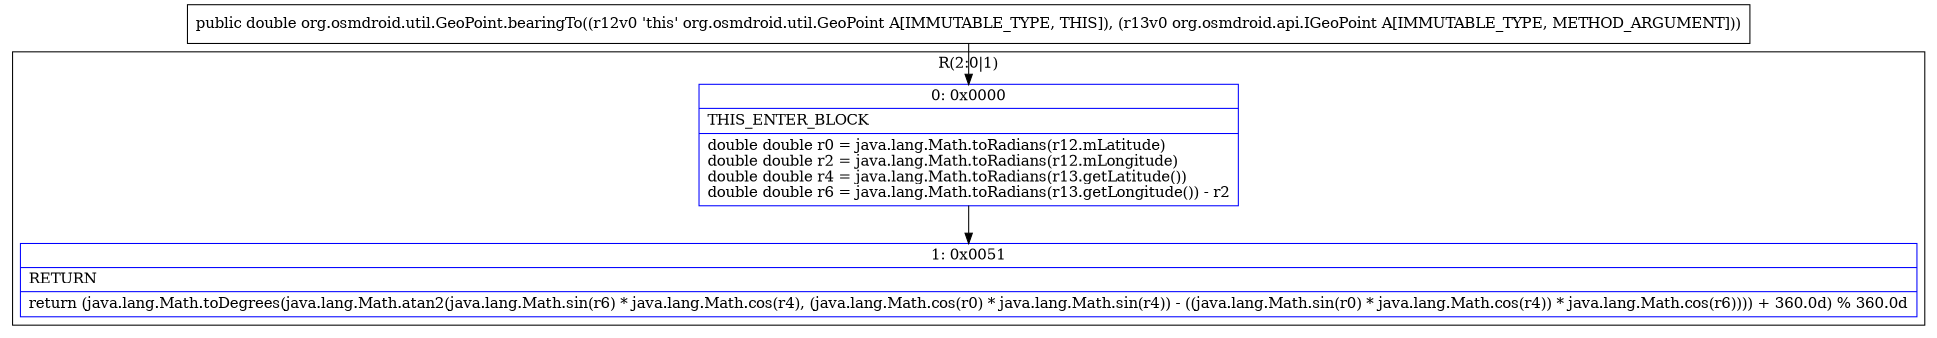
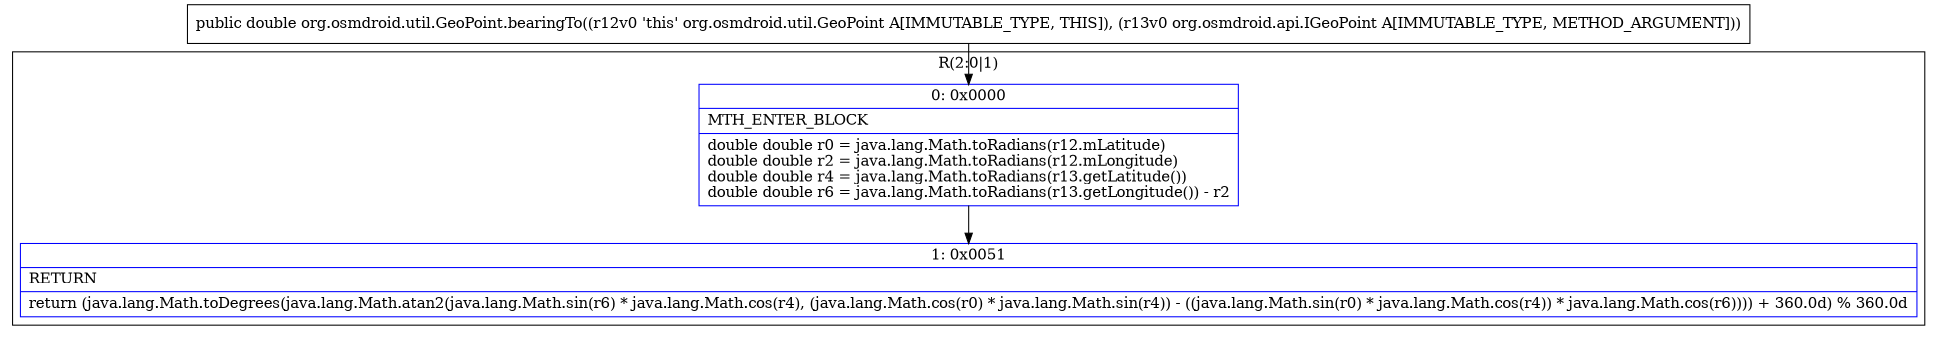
(788, 120) -> (788, 120)
